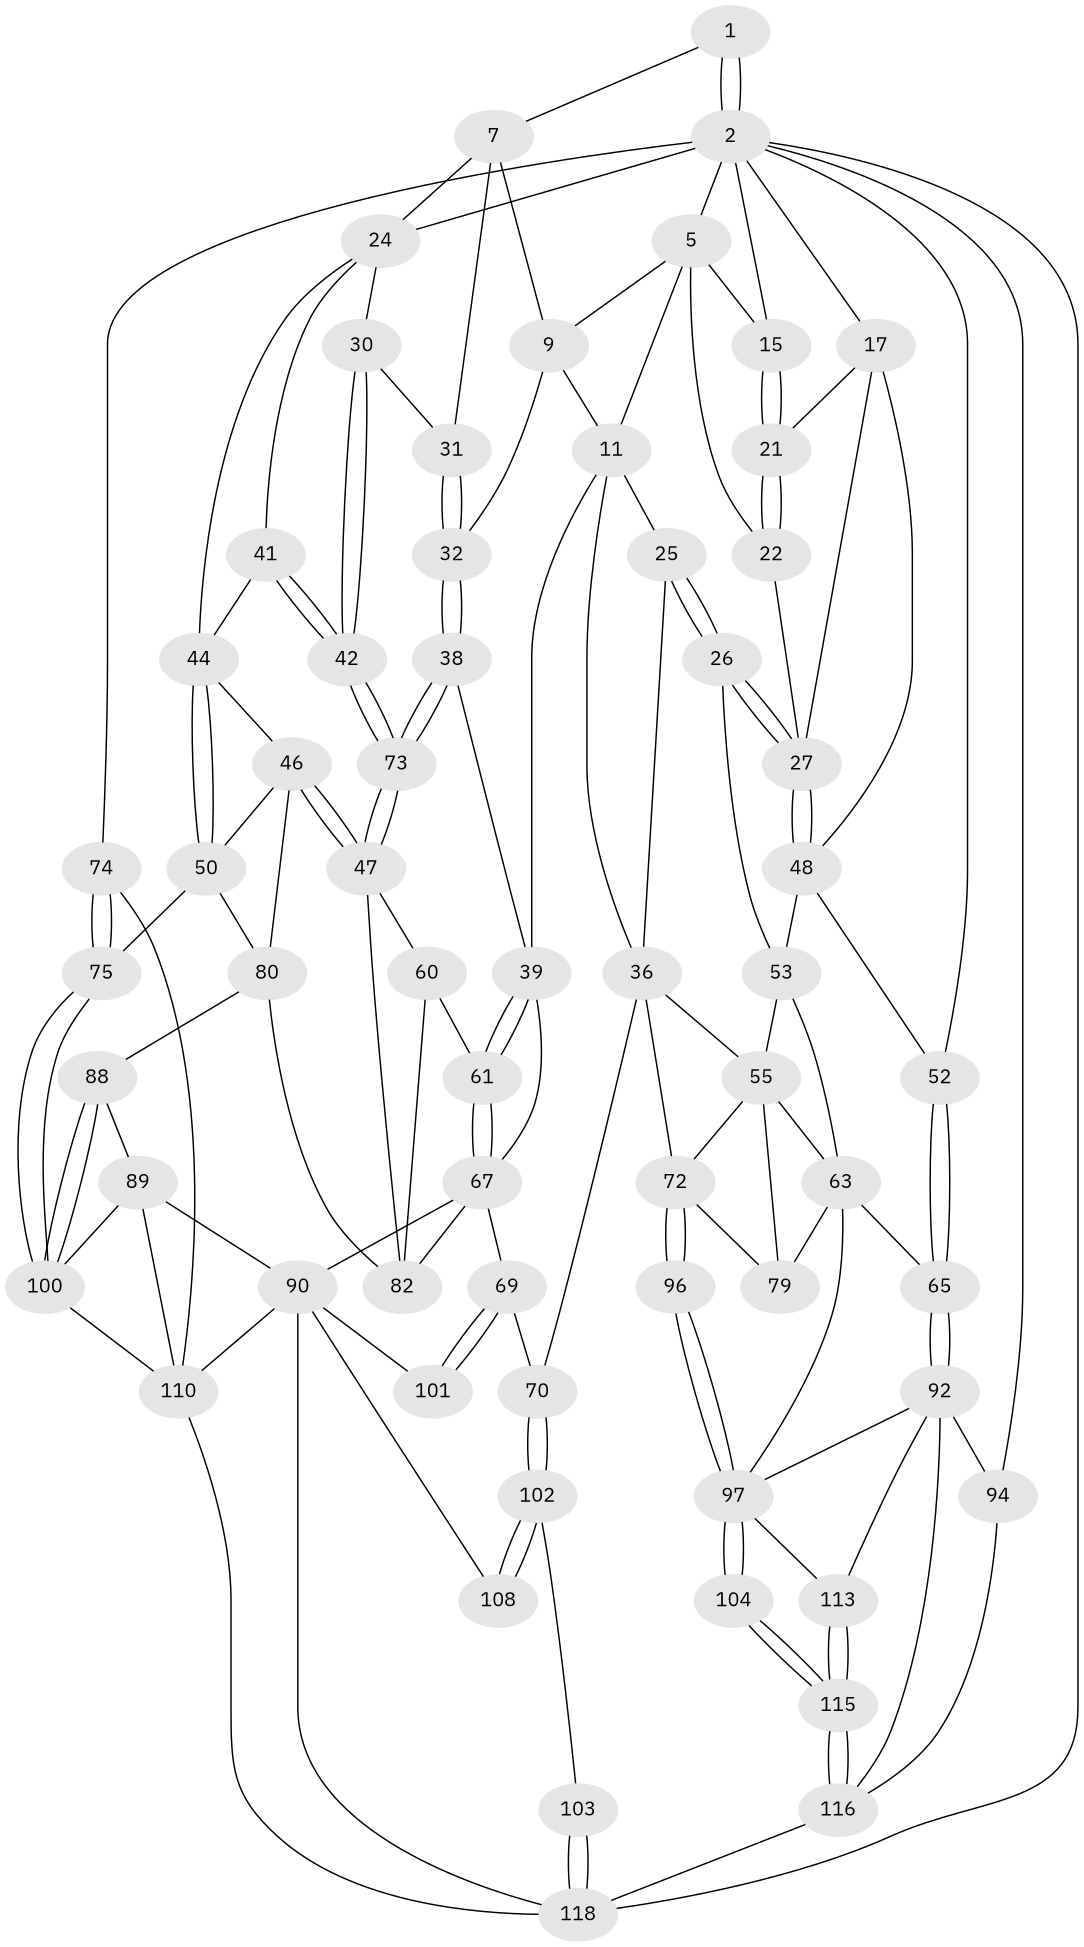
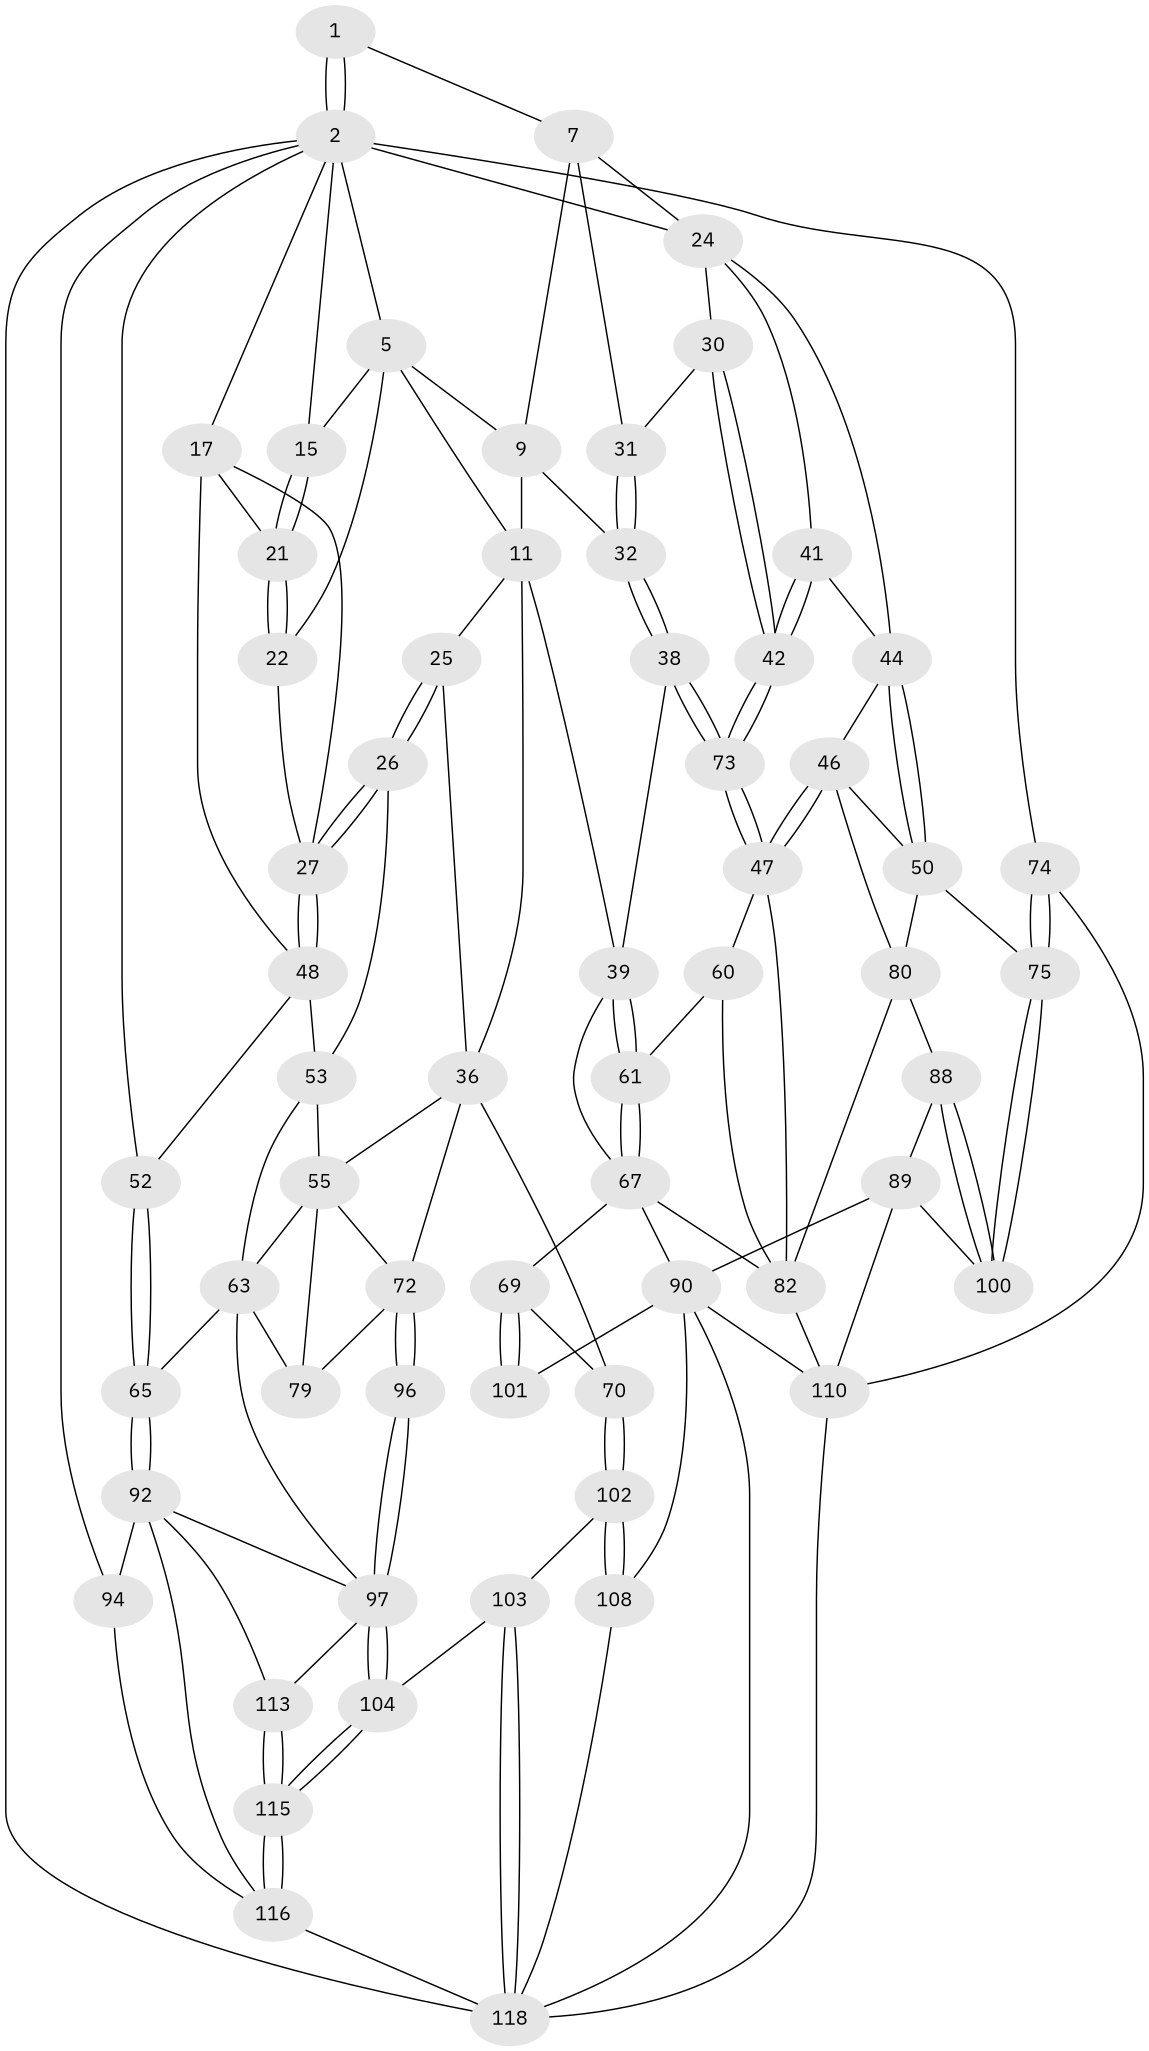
(112, 1340) -> (808, 1340)
none -> (444, 1653)
none -> (577, 1813)
